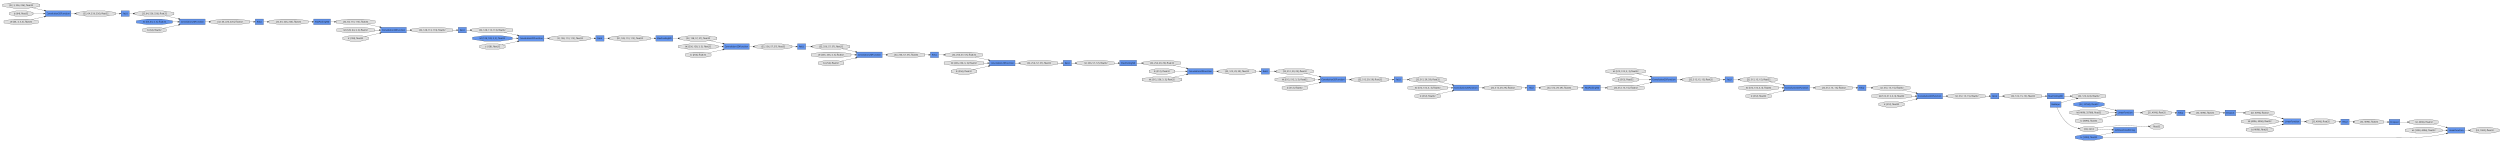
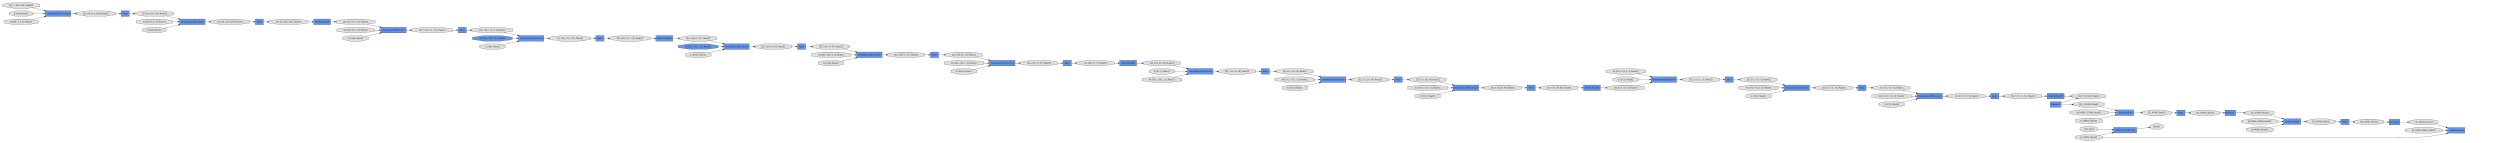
(154, 22) -> (154, 22)
(698, 47) -> (698, 47)
(2089, 104) -> (2089, 104)
(2065, 121) -> (2067, 104)
(2123, 126) -> (2143, 128)
(2485, 130) -> none
(2089, 137) -> (2089, 137)
